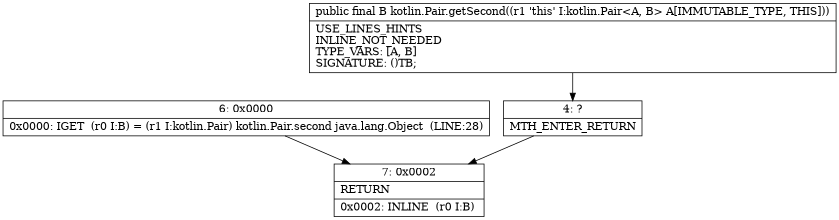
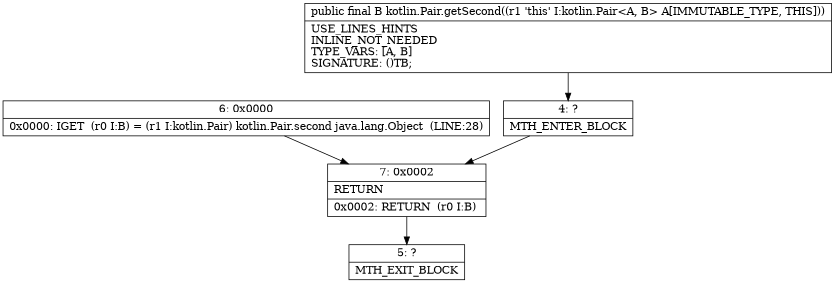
(573, 127) -> (568, 127)
(409, 207) -> (407, 207)
none -> (407, 262)
